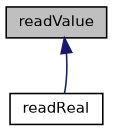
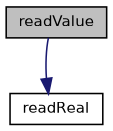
(67, 74) -> (46, 58)
